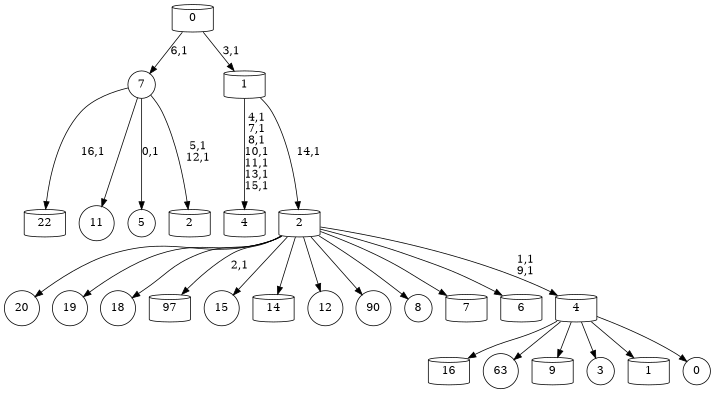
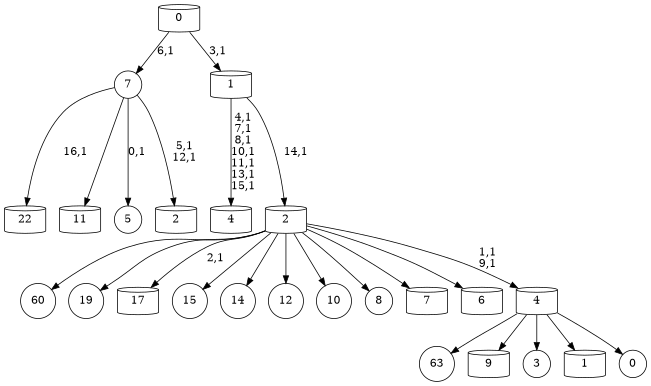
(97, 223) -> (80, 220)
(22, 308) -> (38, 301)
(118, 308) -> none
(170, 308) -> (138, 301)
(274, 308) -> (238, 301)
(373, 308) -> (334, 301)
(449, 371) -> none
